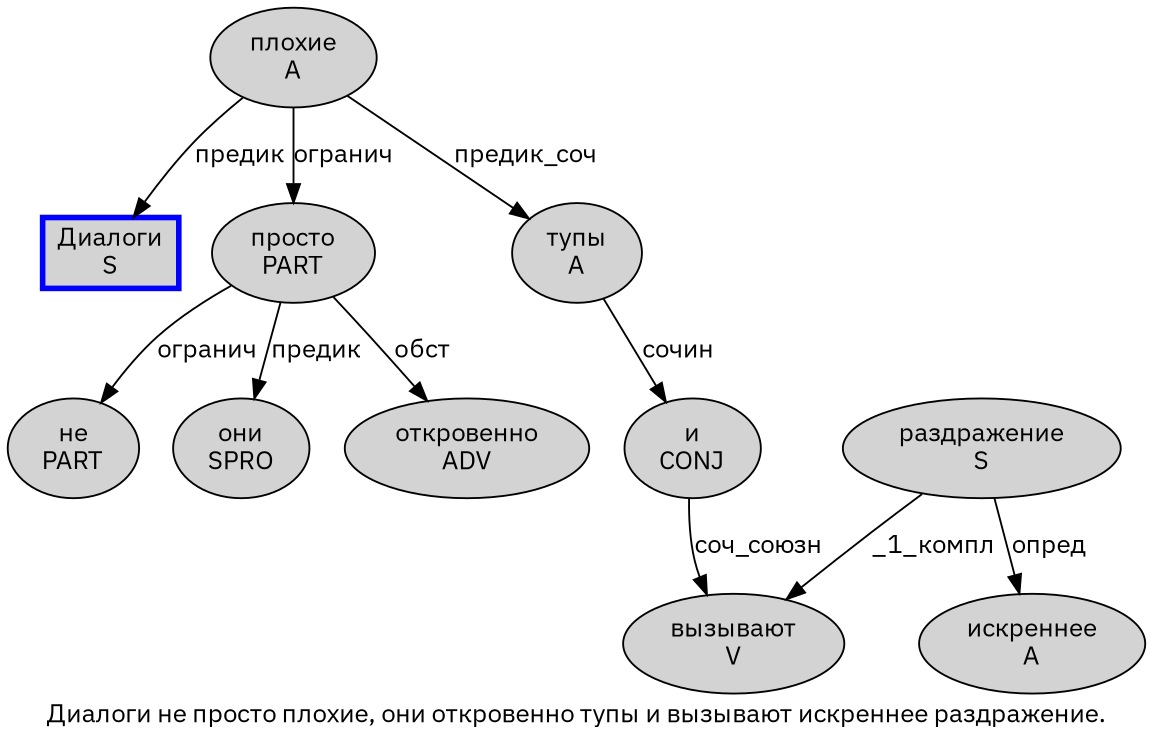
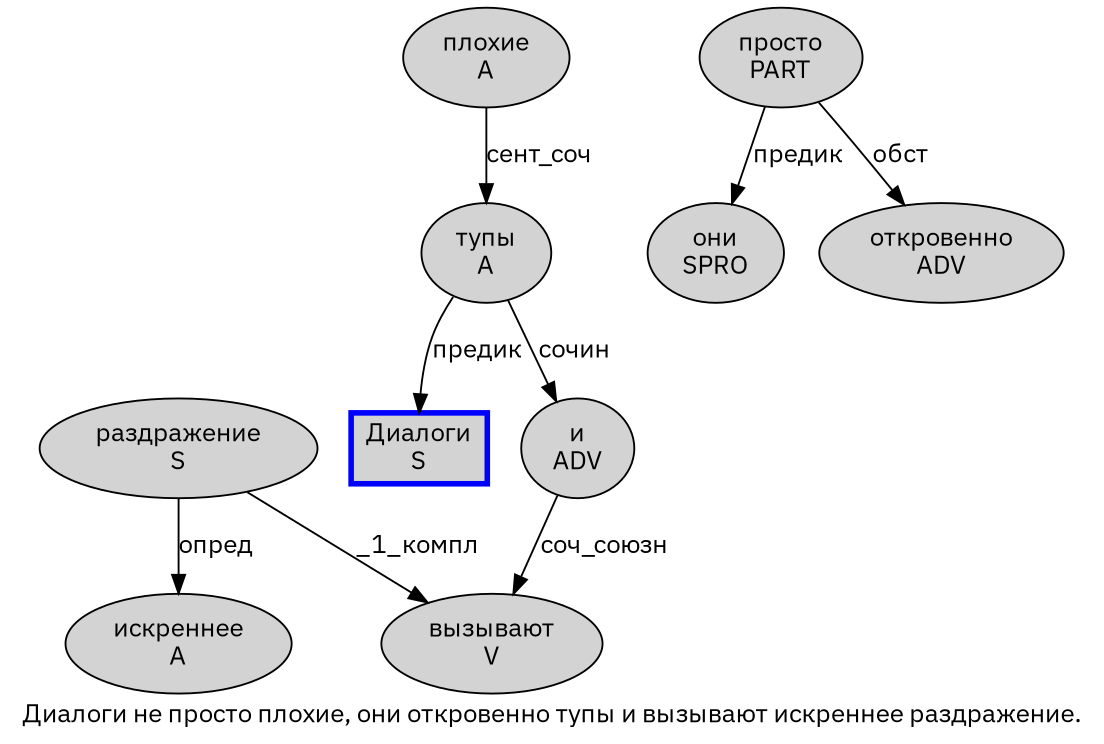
(190, 146) -> (430, 343)
(294, 146) -> none
(526, 155) -> (540, 155)
(73, 448) -> none
(693, 448) -> (578, 448)
